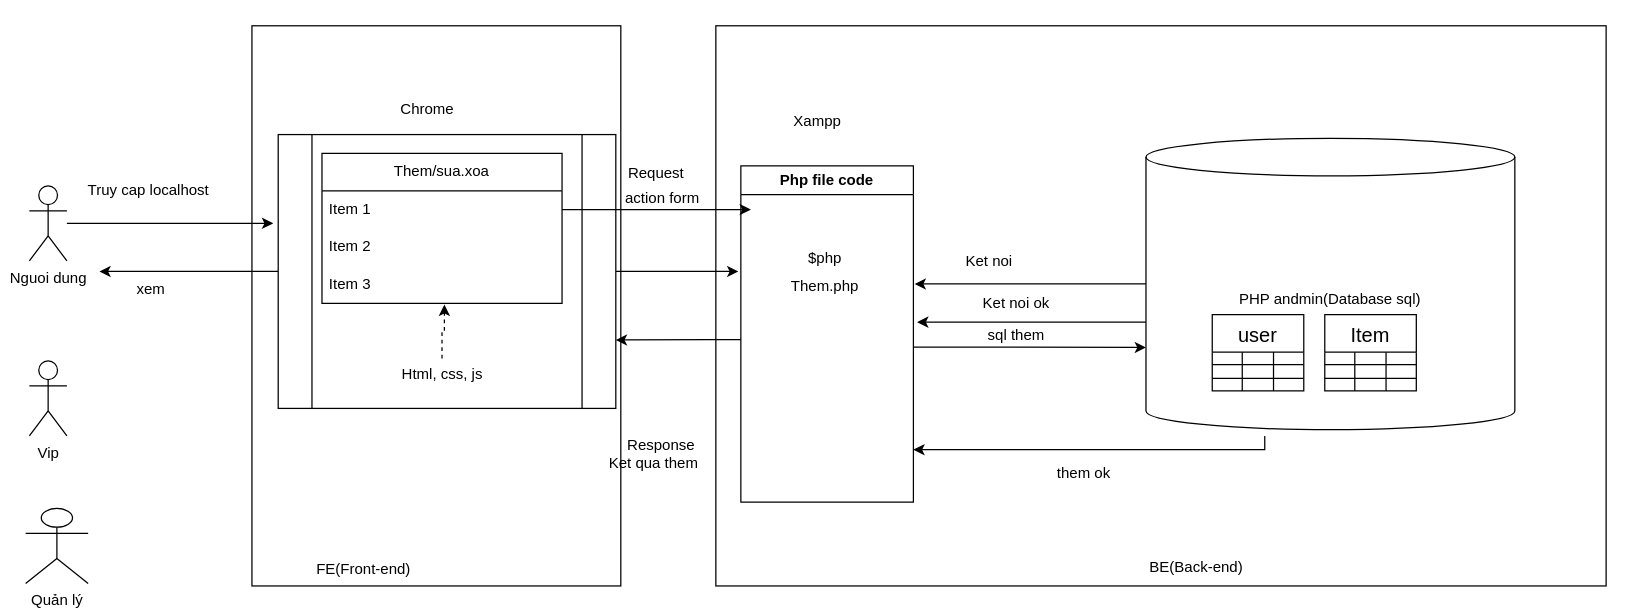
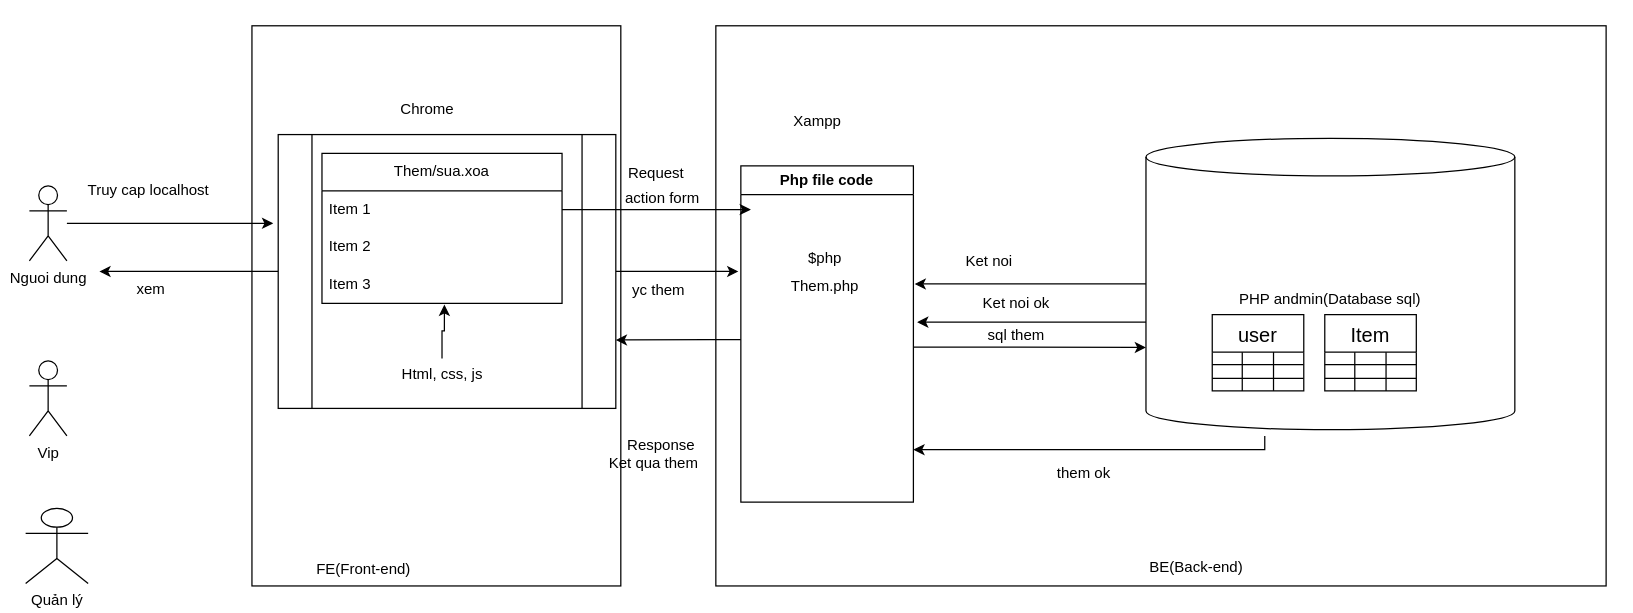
none -> (658, 291)
(442, 334) -> (442, 334)
